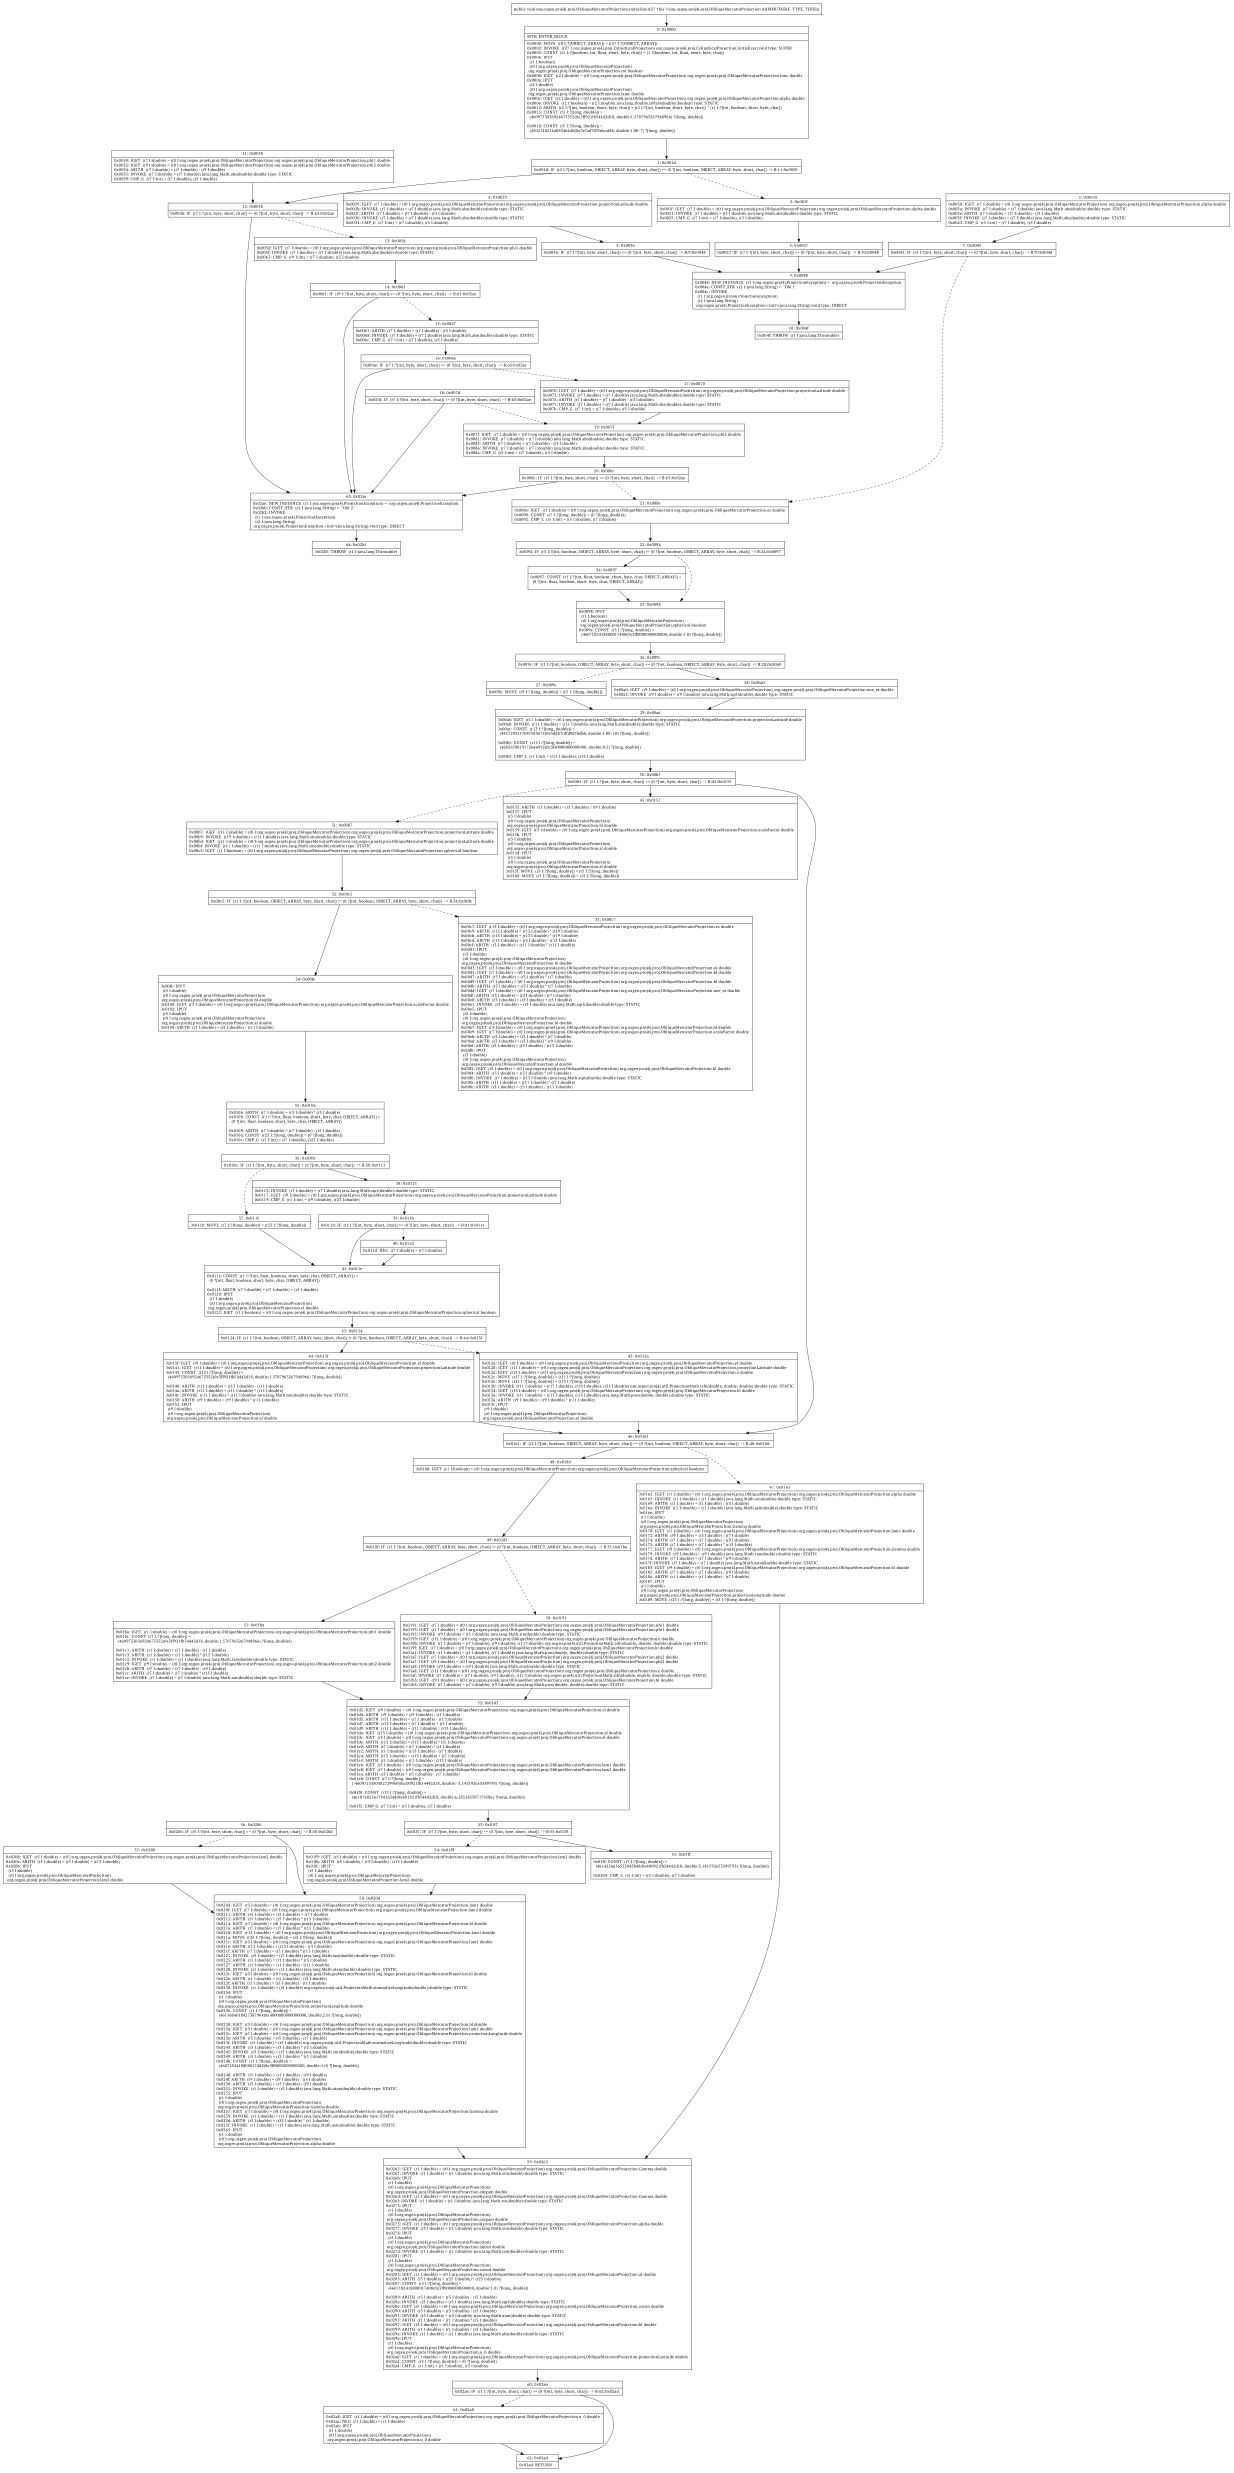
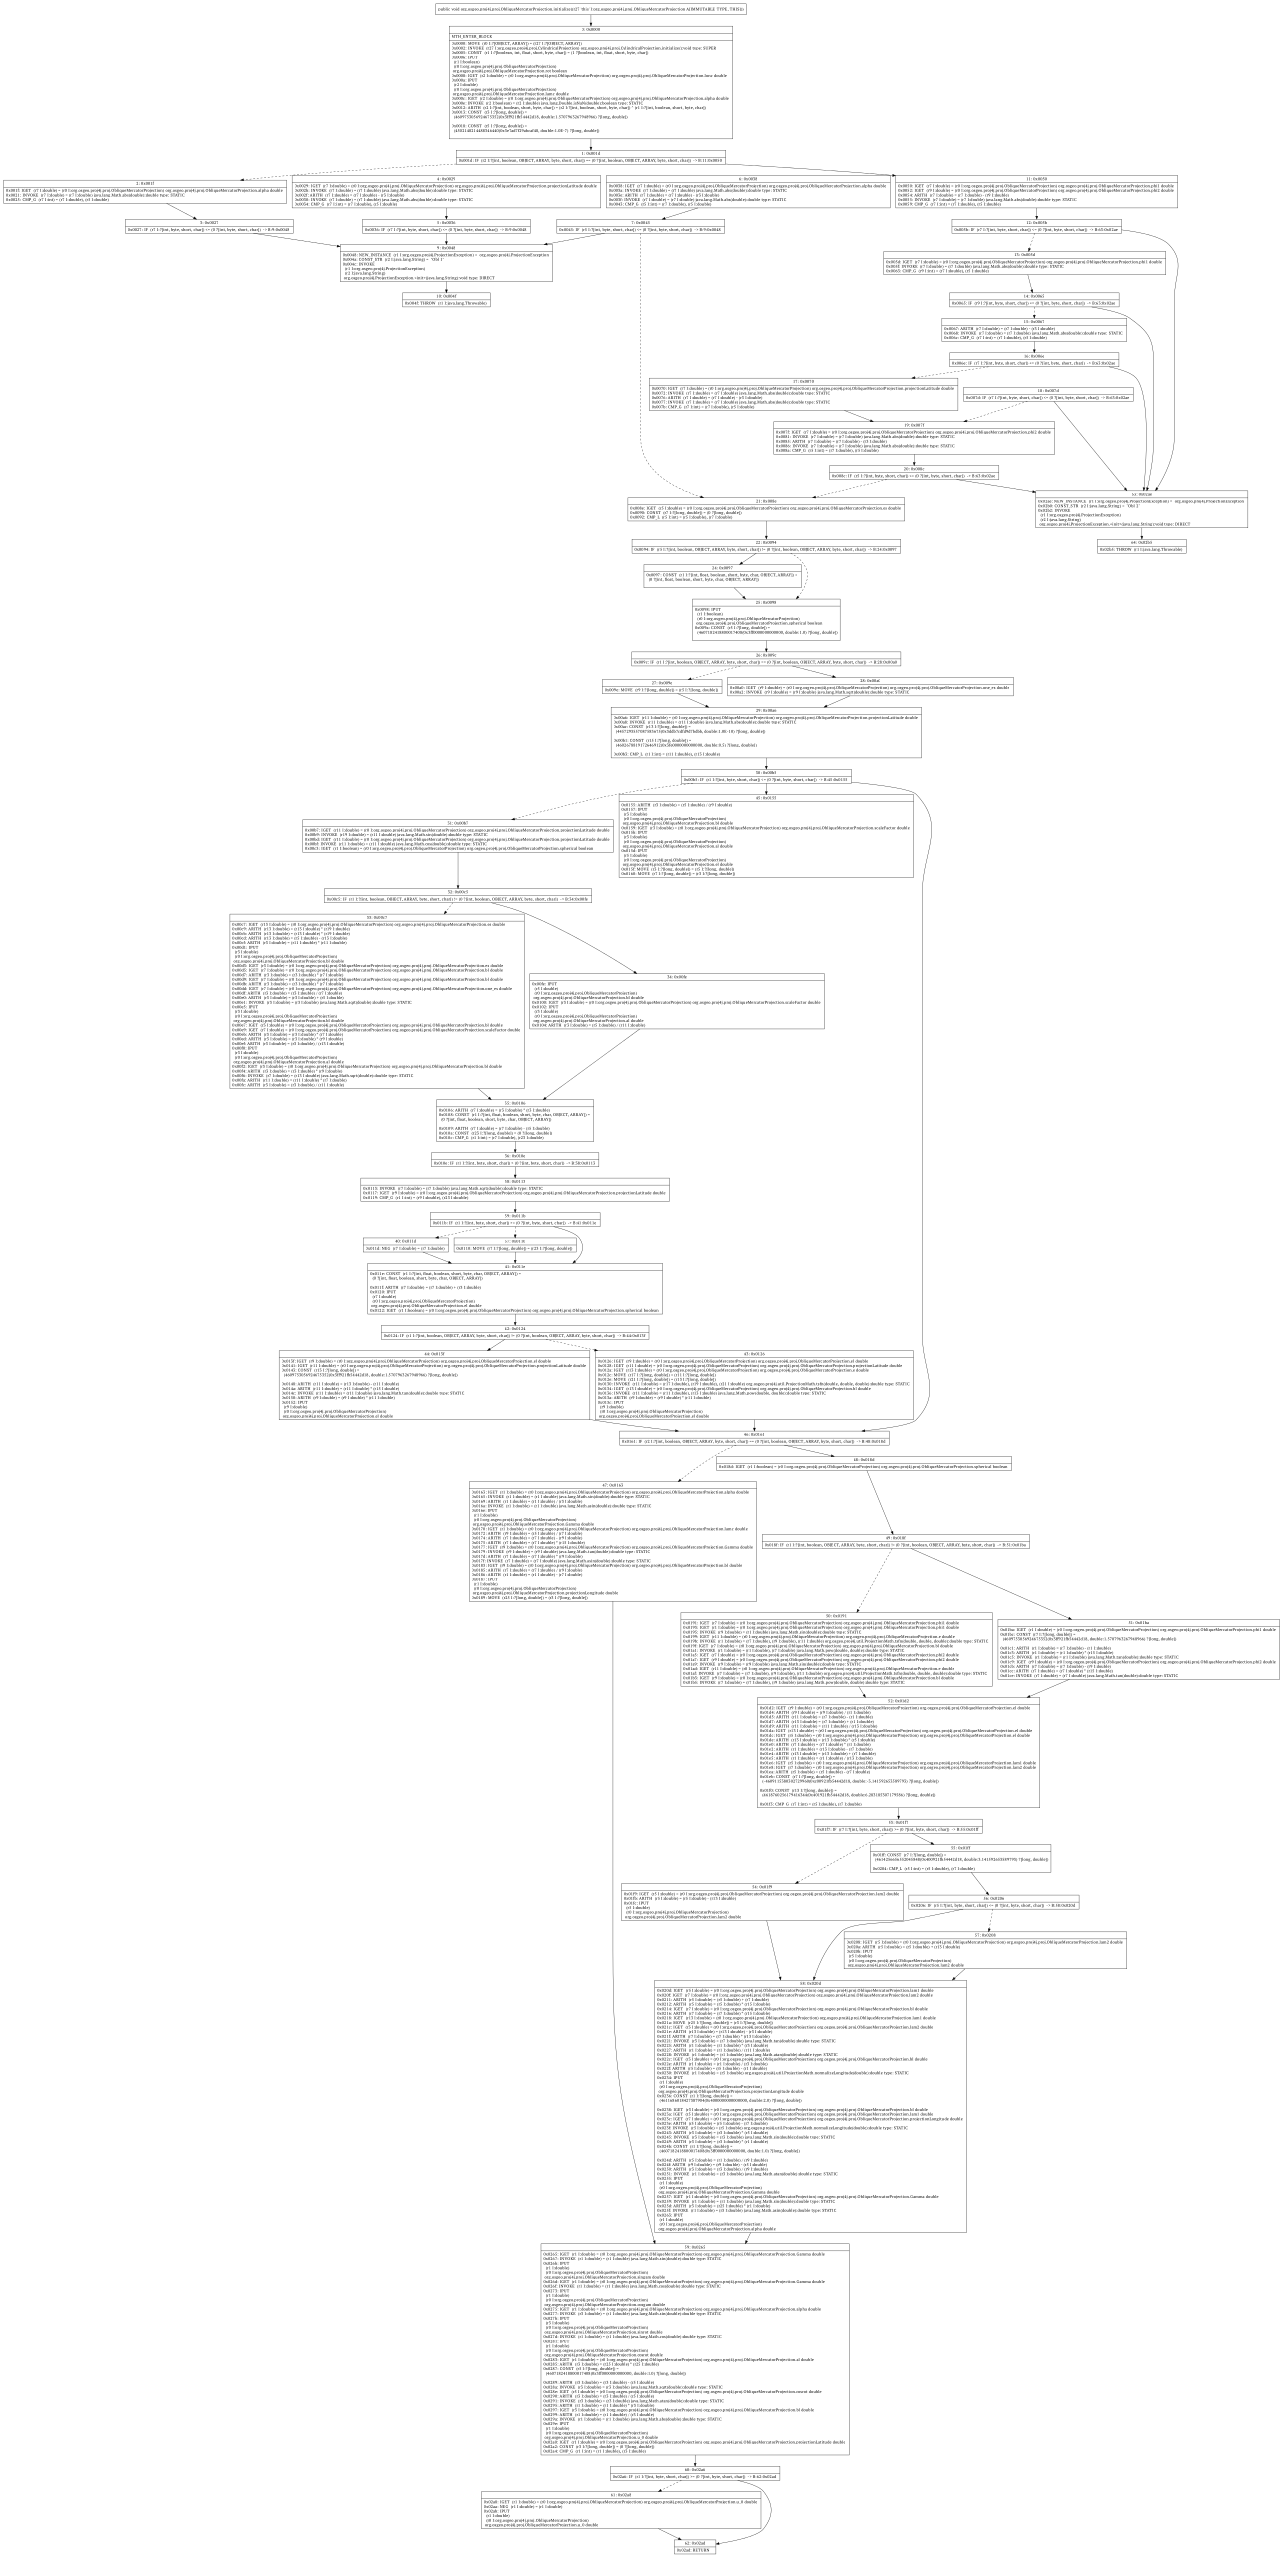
(420, 185) -> (809, 169)
none -> (484, 1093)
(246, 1187) -> (515, 1231)
none -> (979, 1882)
